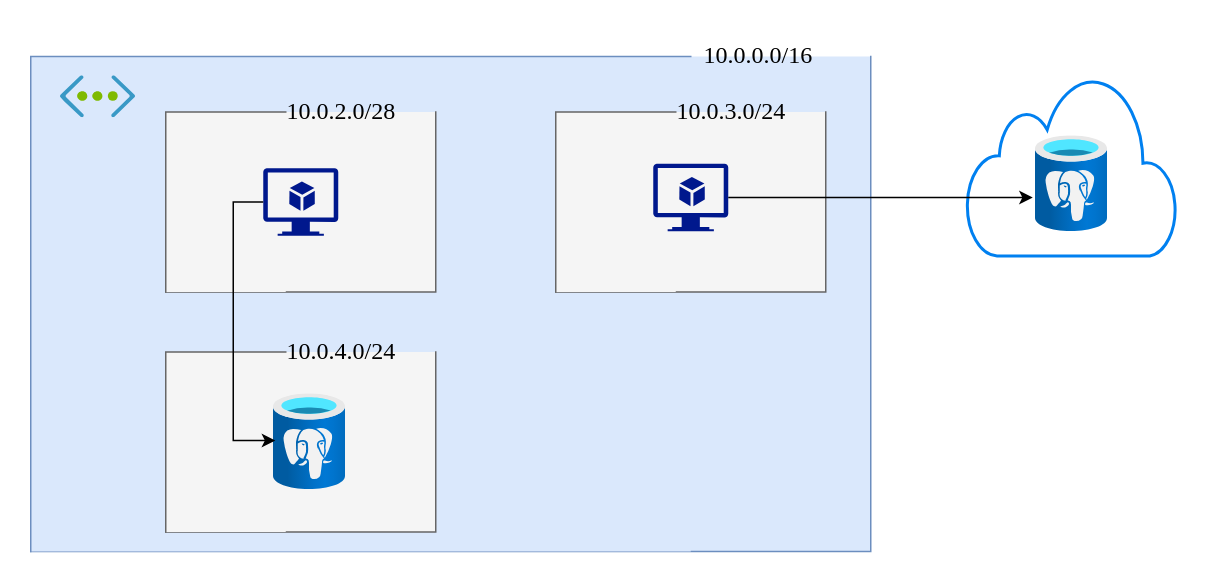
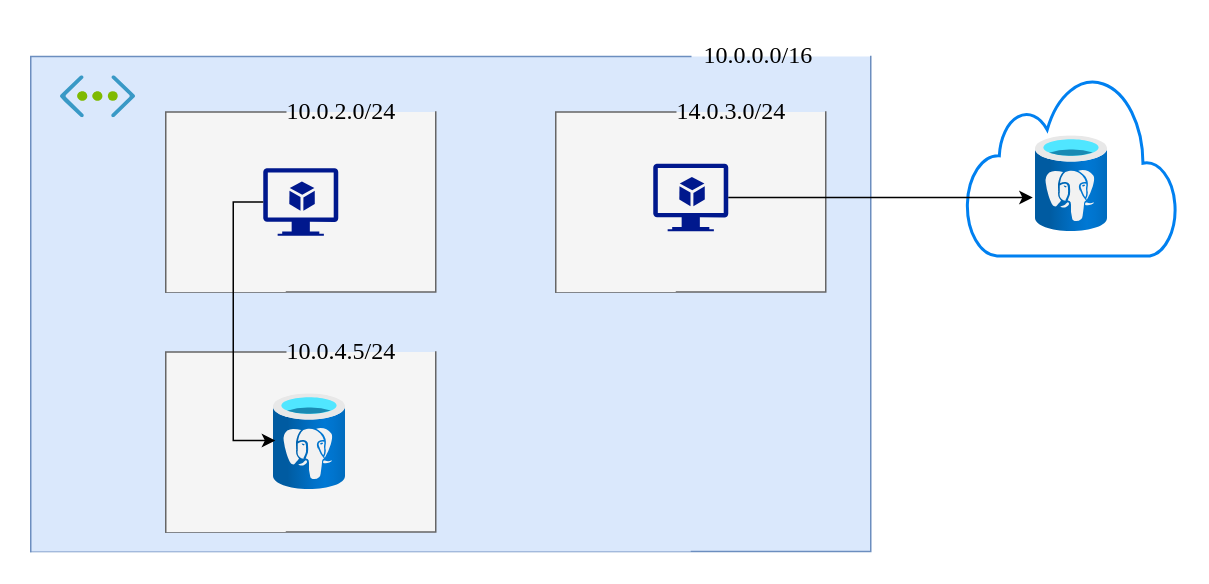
(336, 108) -> (336, 108)
(726, 108) -> (726, 108)
(336, 348) -> (336, 348)
